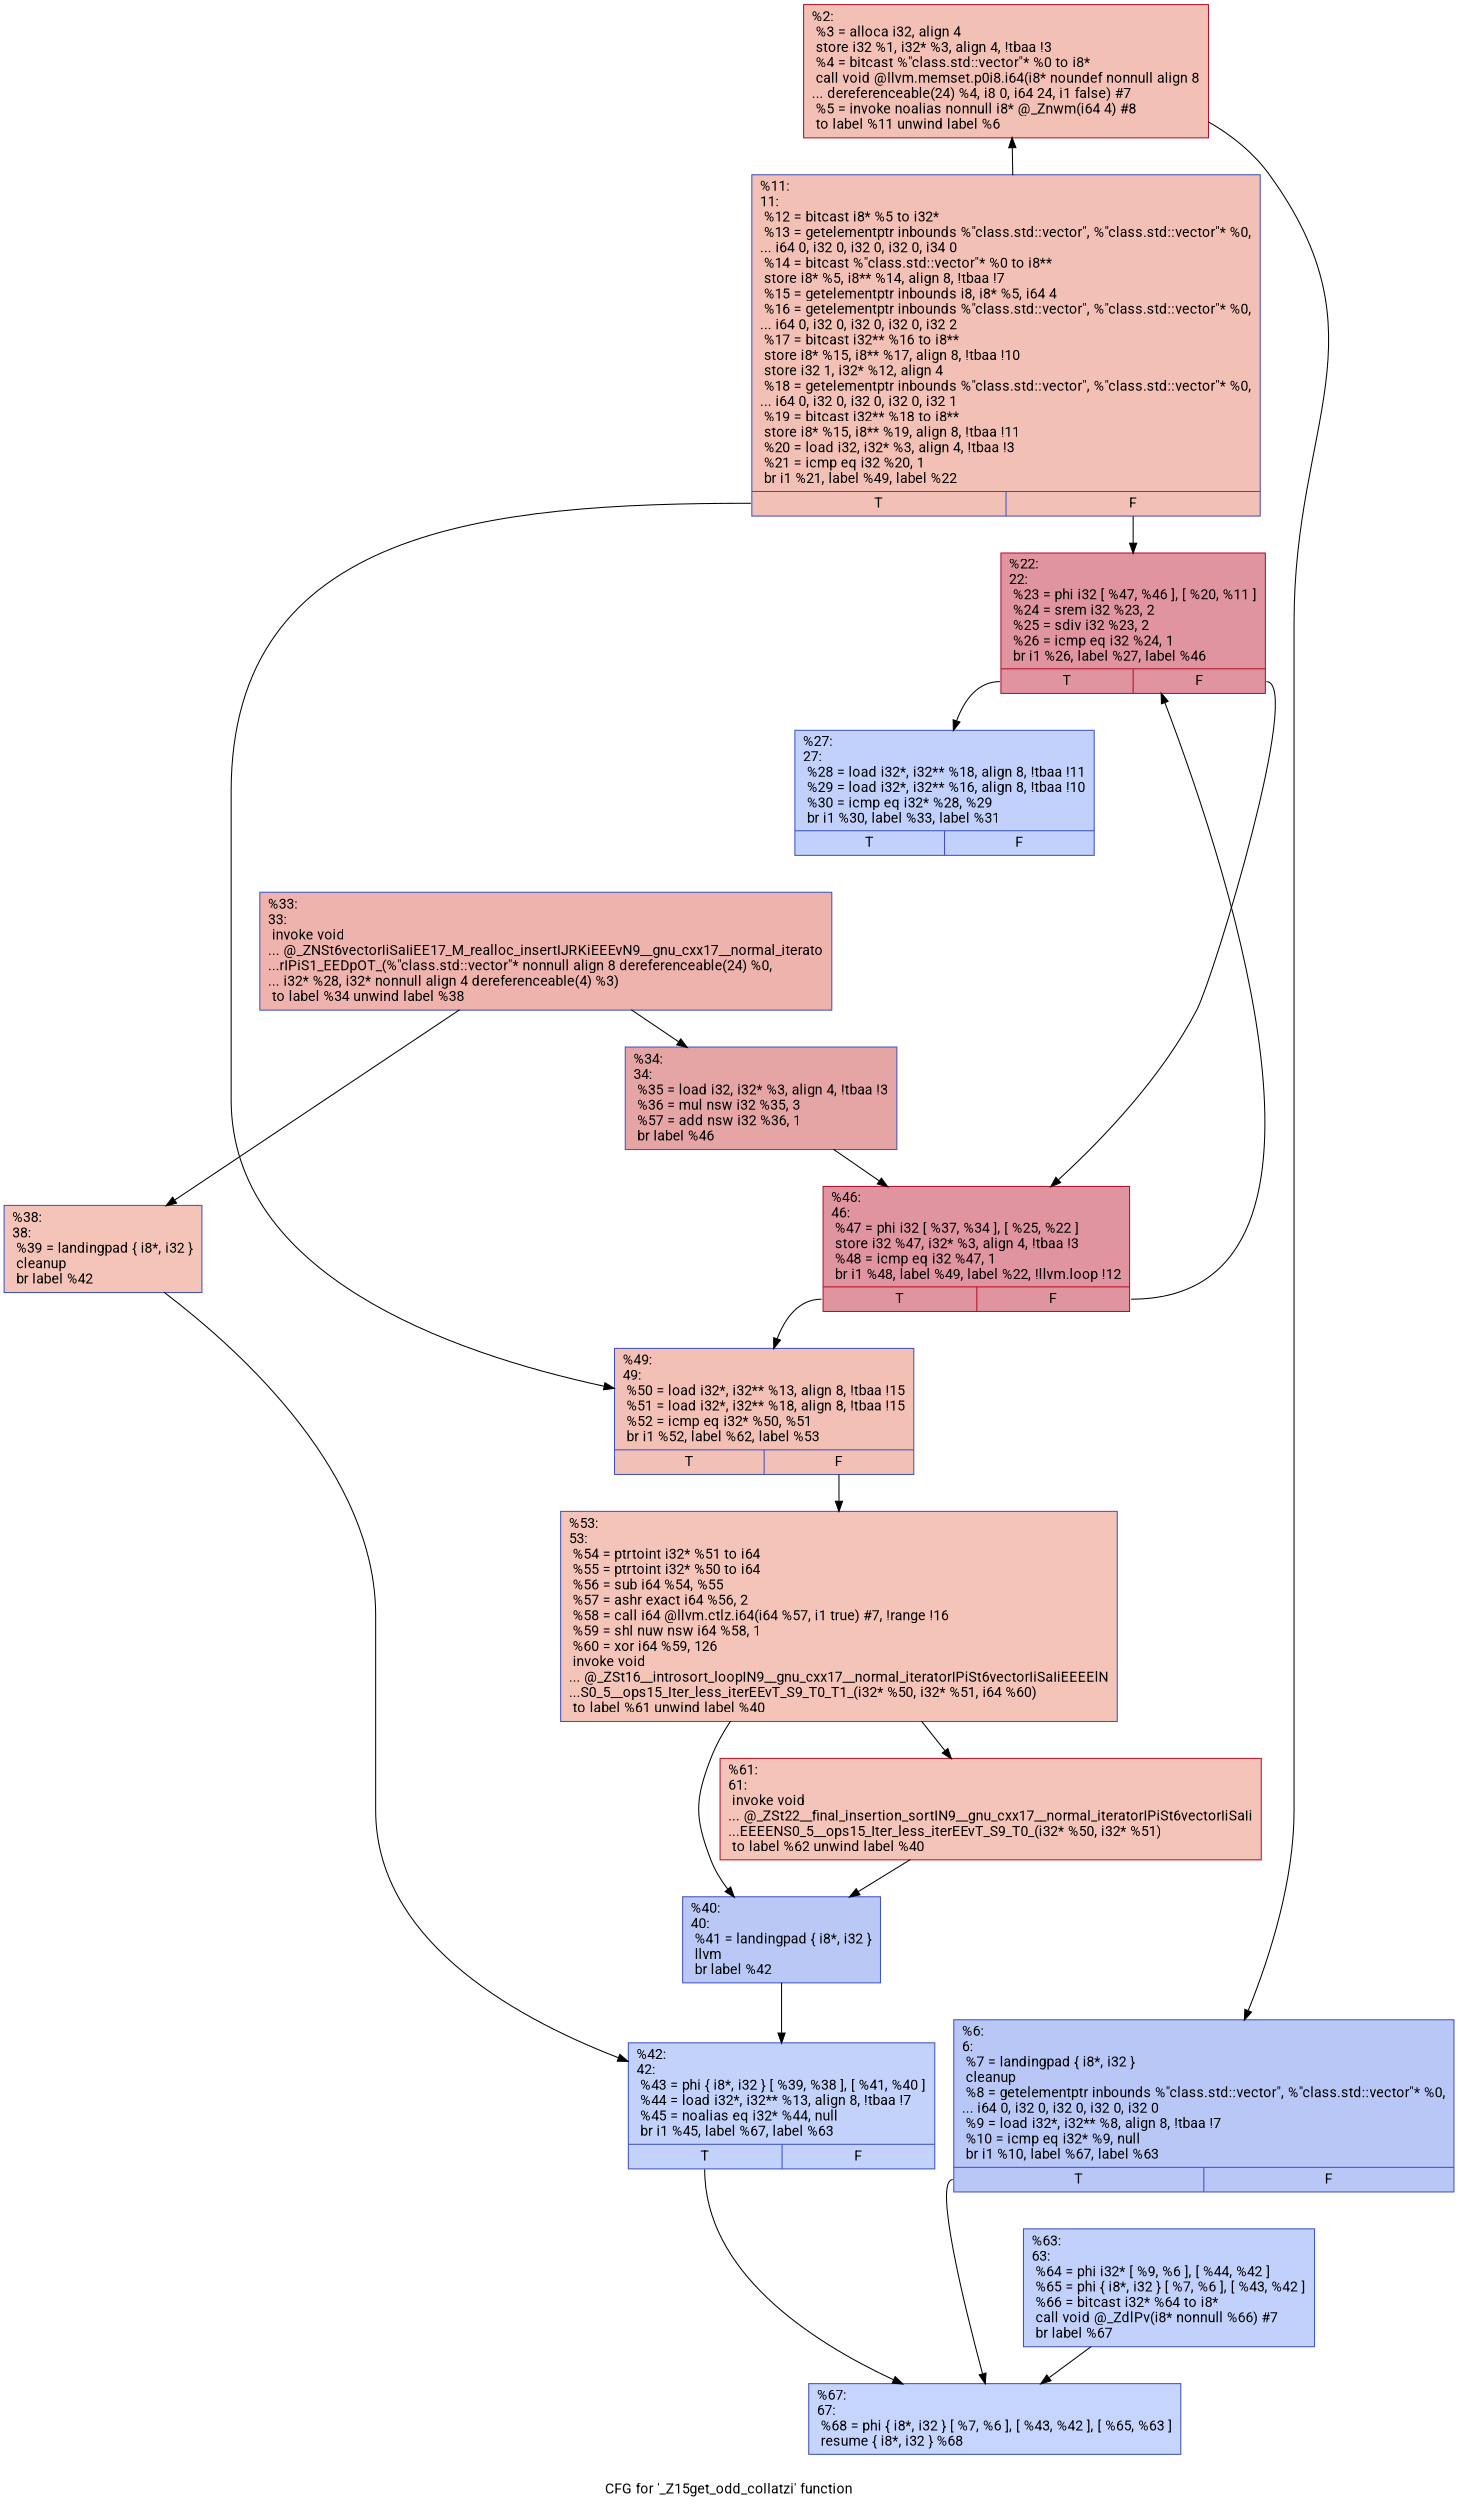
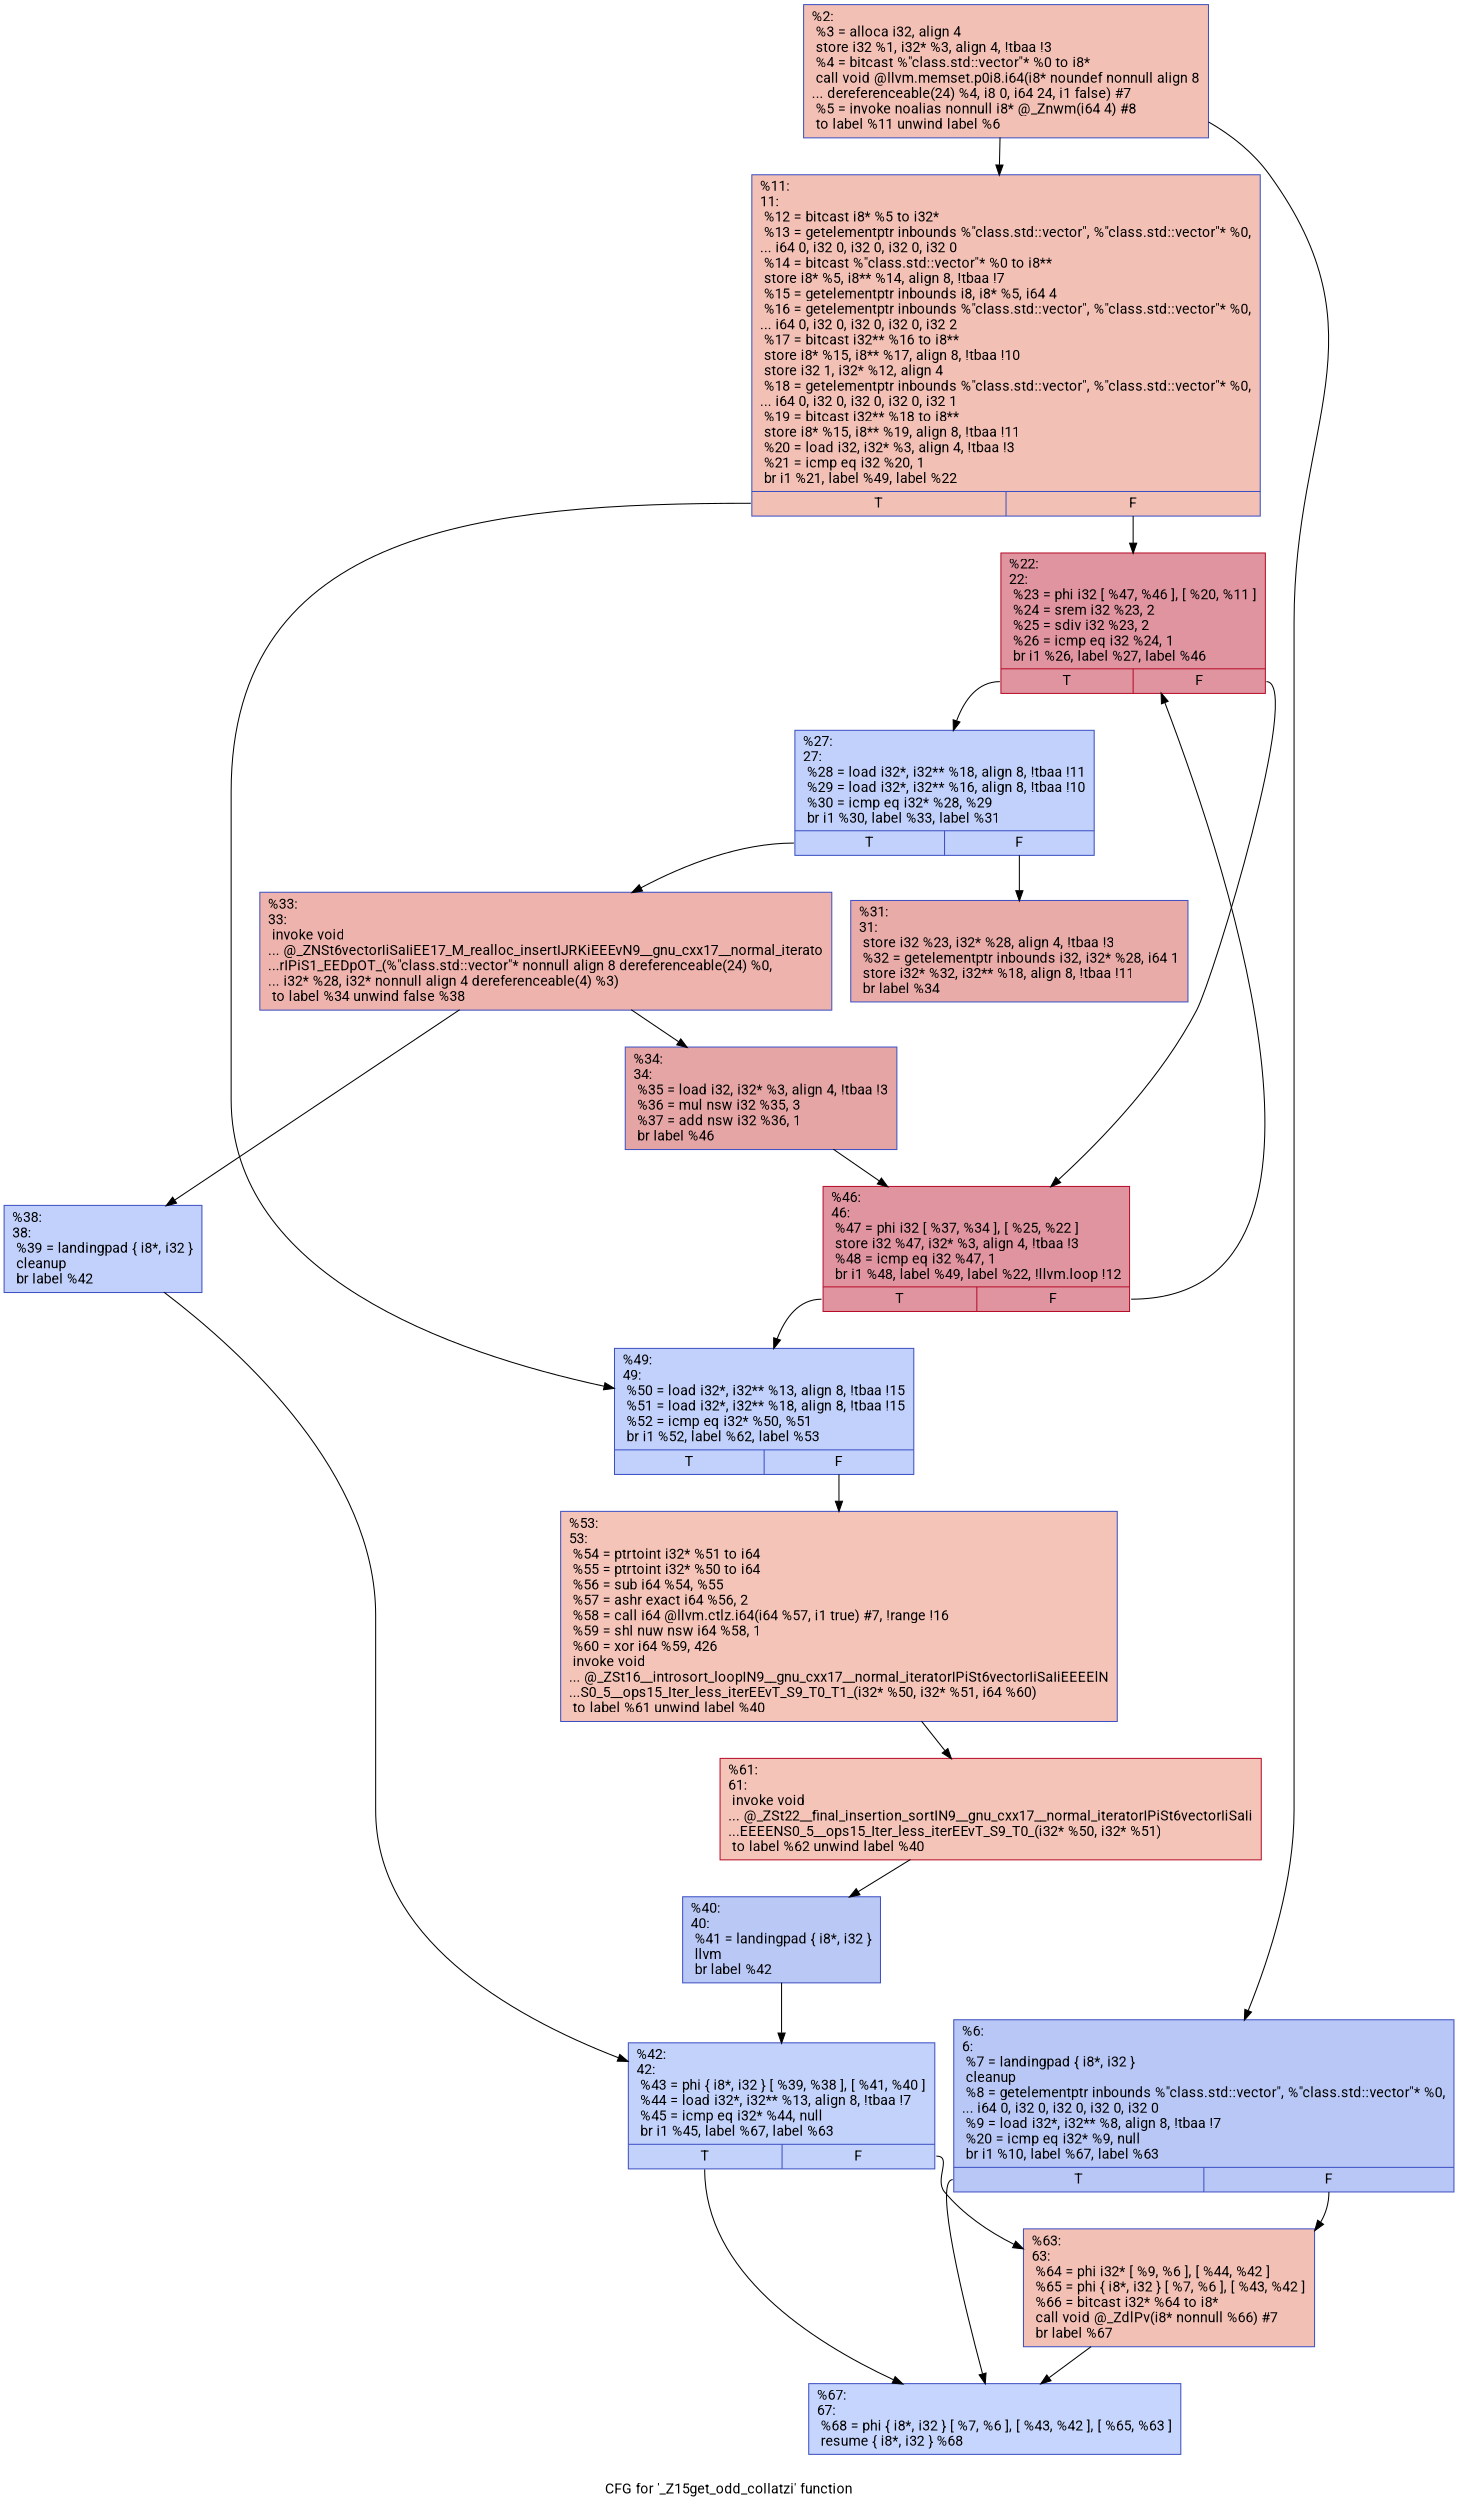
(1006, 71) -> (1006, 71)
(1013, 162) -> (1000, 151)
(859, 248) -> (859, 248)
none -> (715, 856)
none -> (1019, 951)
(366, 997) -> (367, 997)
(717, 1121) -> (717, 1121)
(103, 1249) -> (103, 1249)
(764, 1411) -> (764, 1411)
(643, 1647) -> (643, 1647)
(699, 1805) -> none
(737, 2116) -> (730, 2116)
(1052, 2139) -> (1052, 2139)
none -> (1327, 2208)
none -> (961, 2209)
(1169, 2288) -> (1169, 2288)
